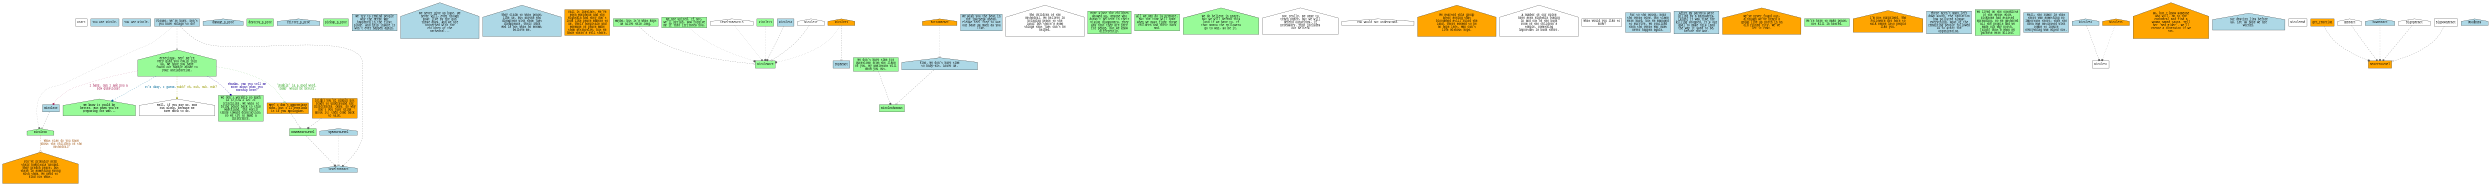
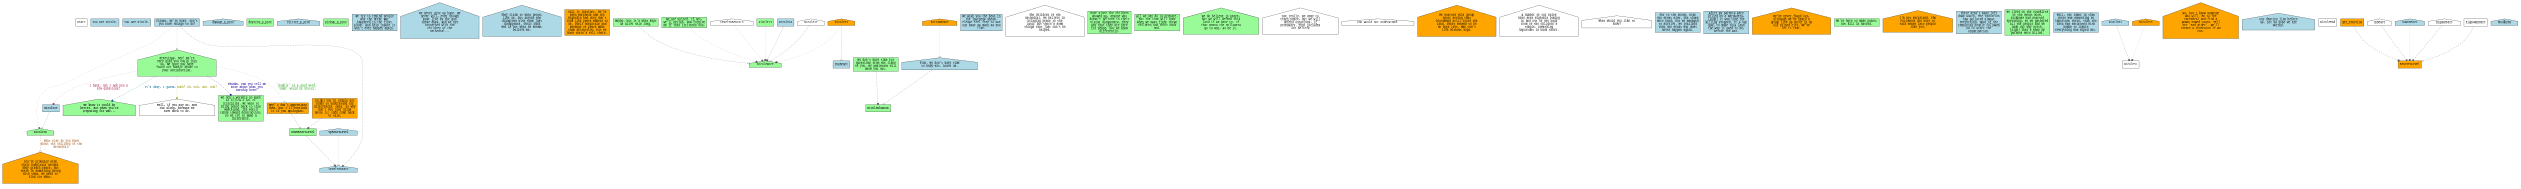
(1602, 23) -> (1617, 23)
(765, 64) -> (765, 64)
